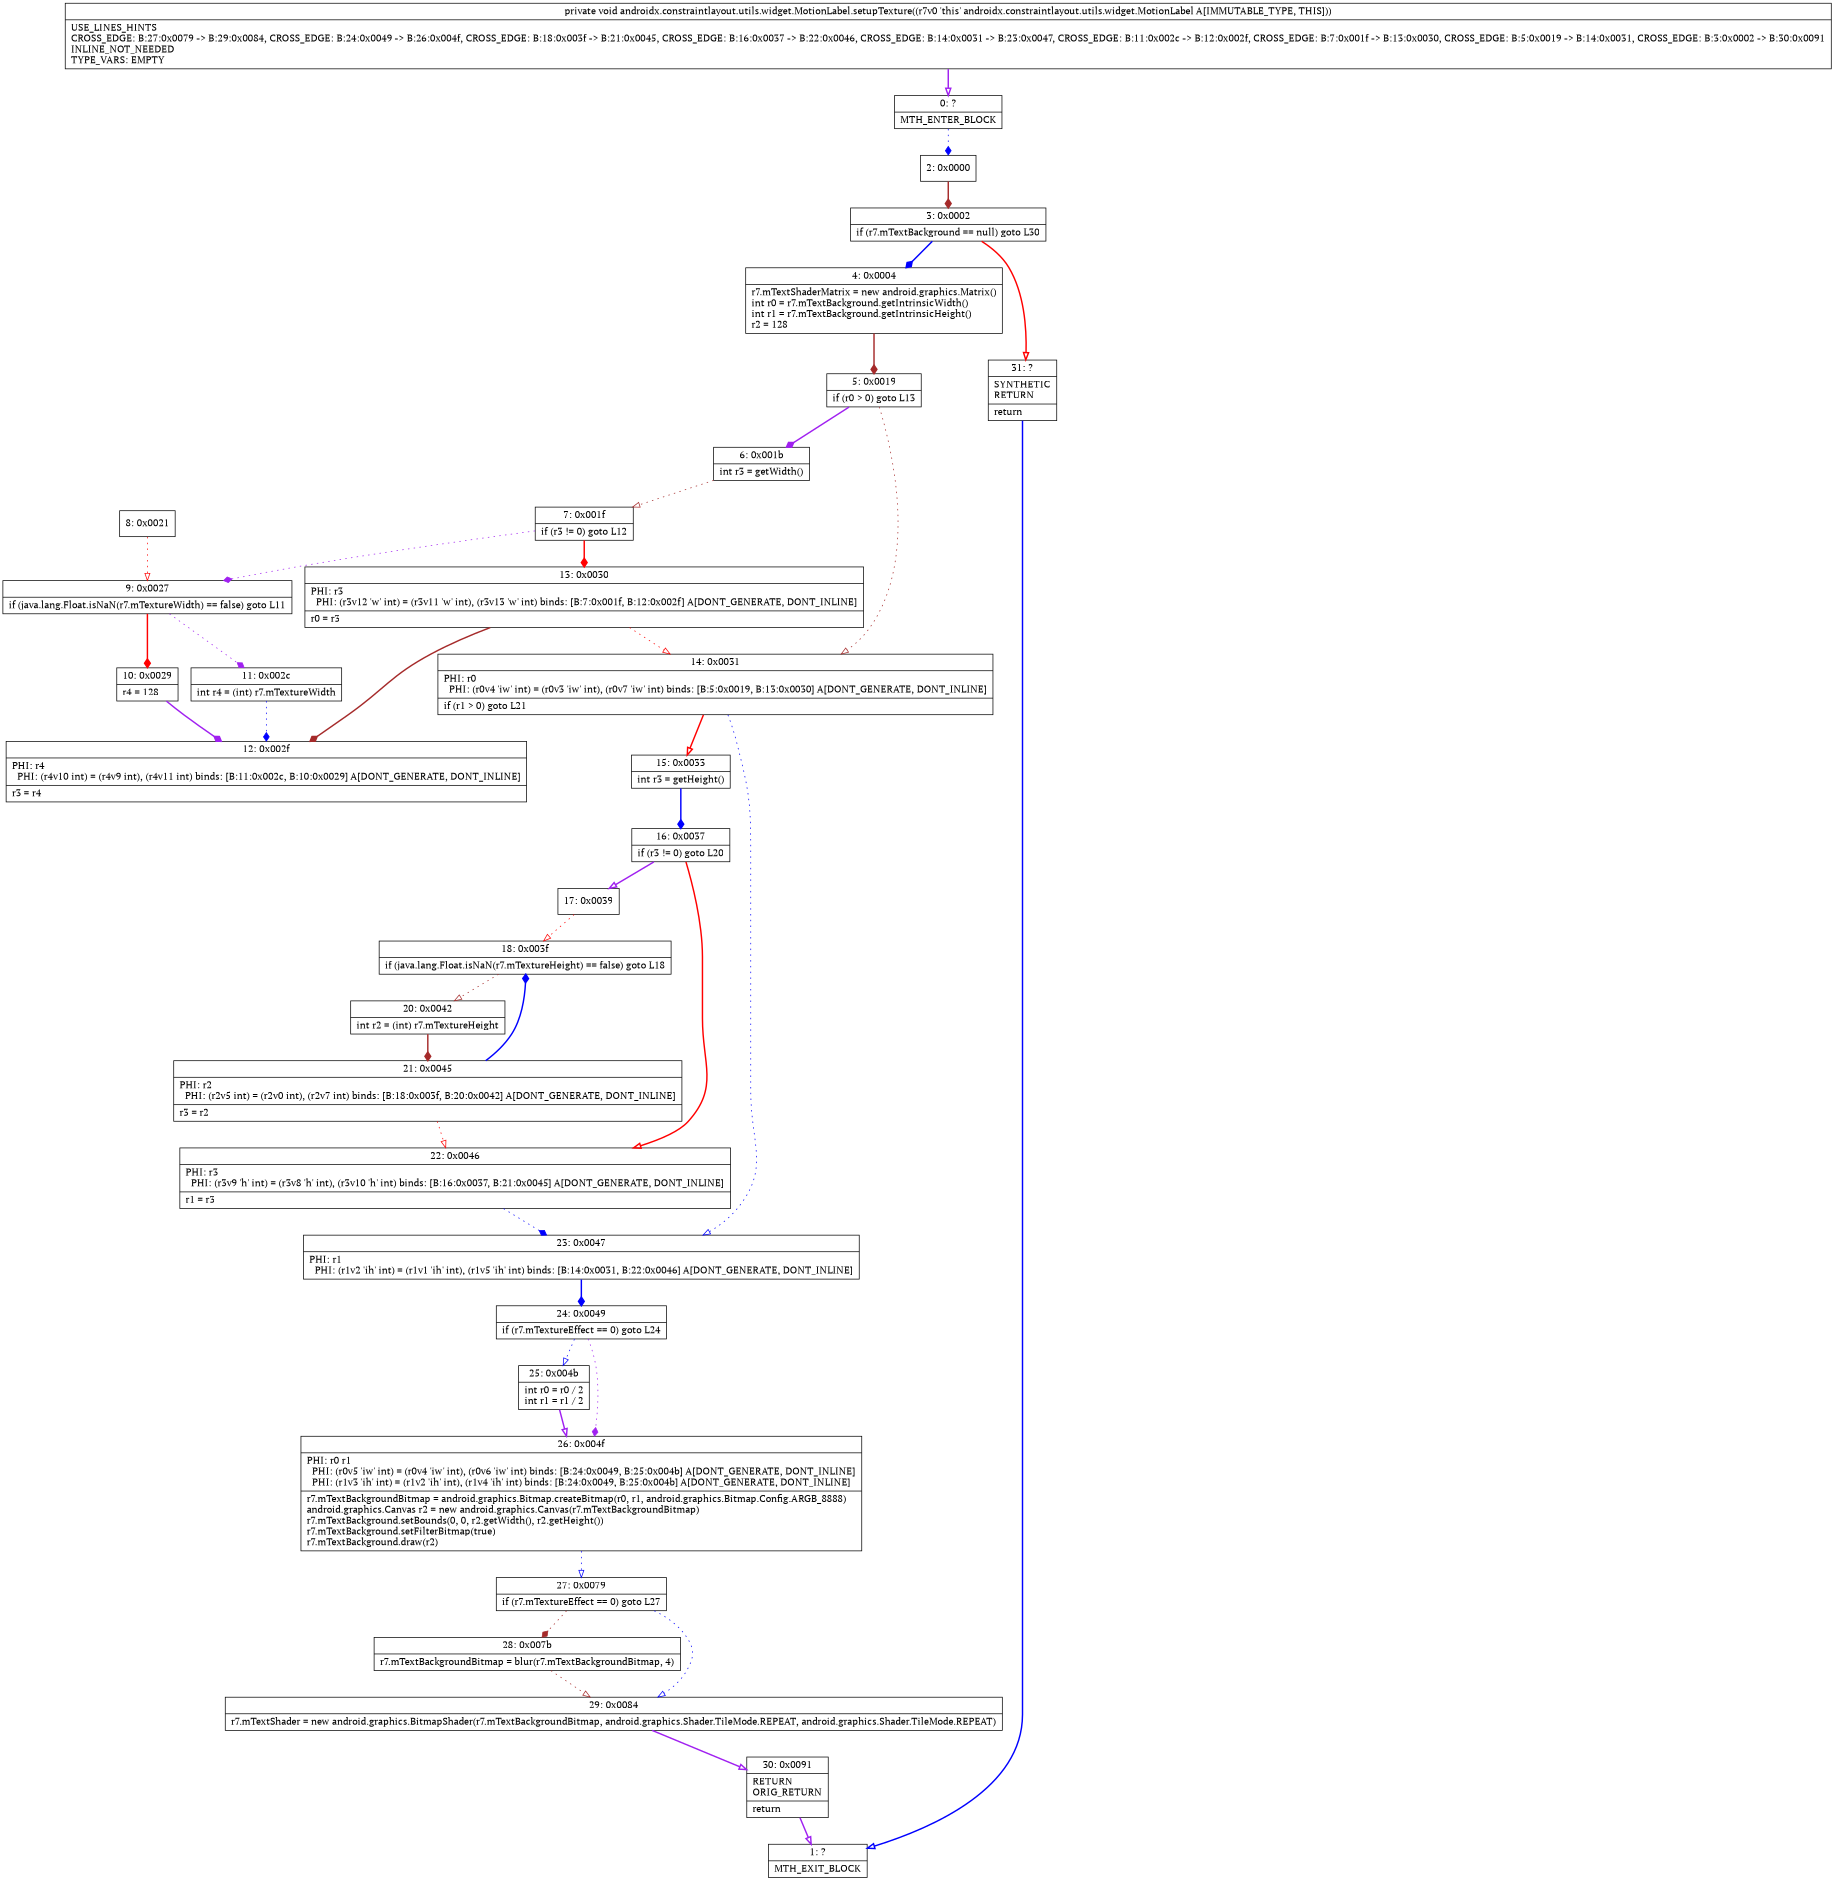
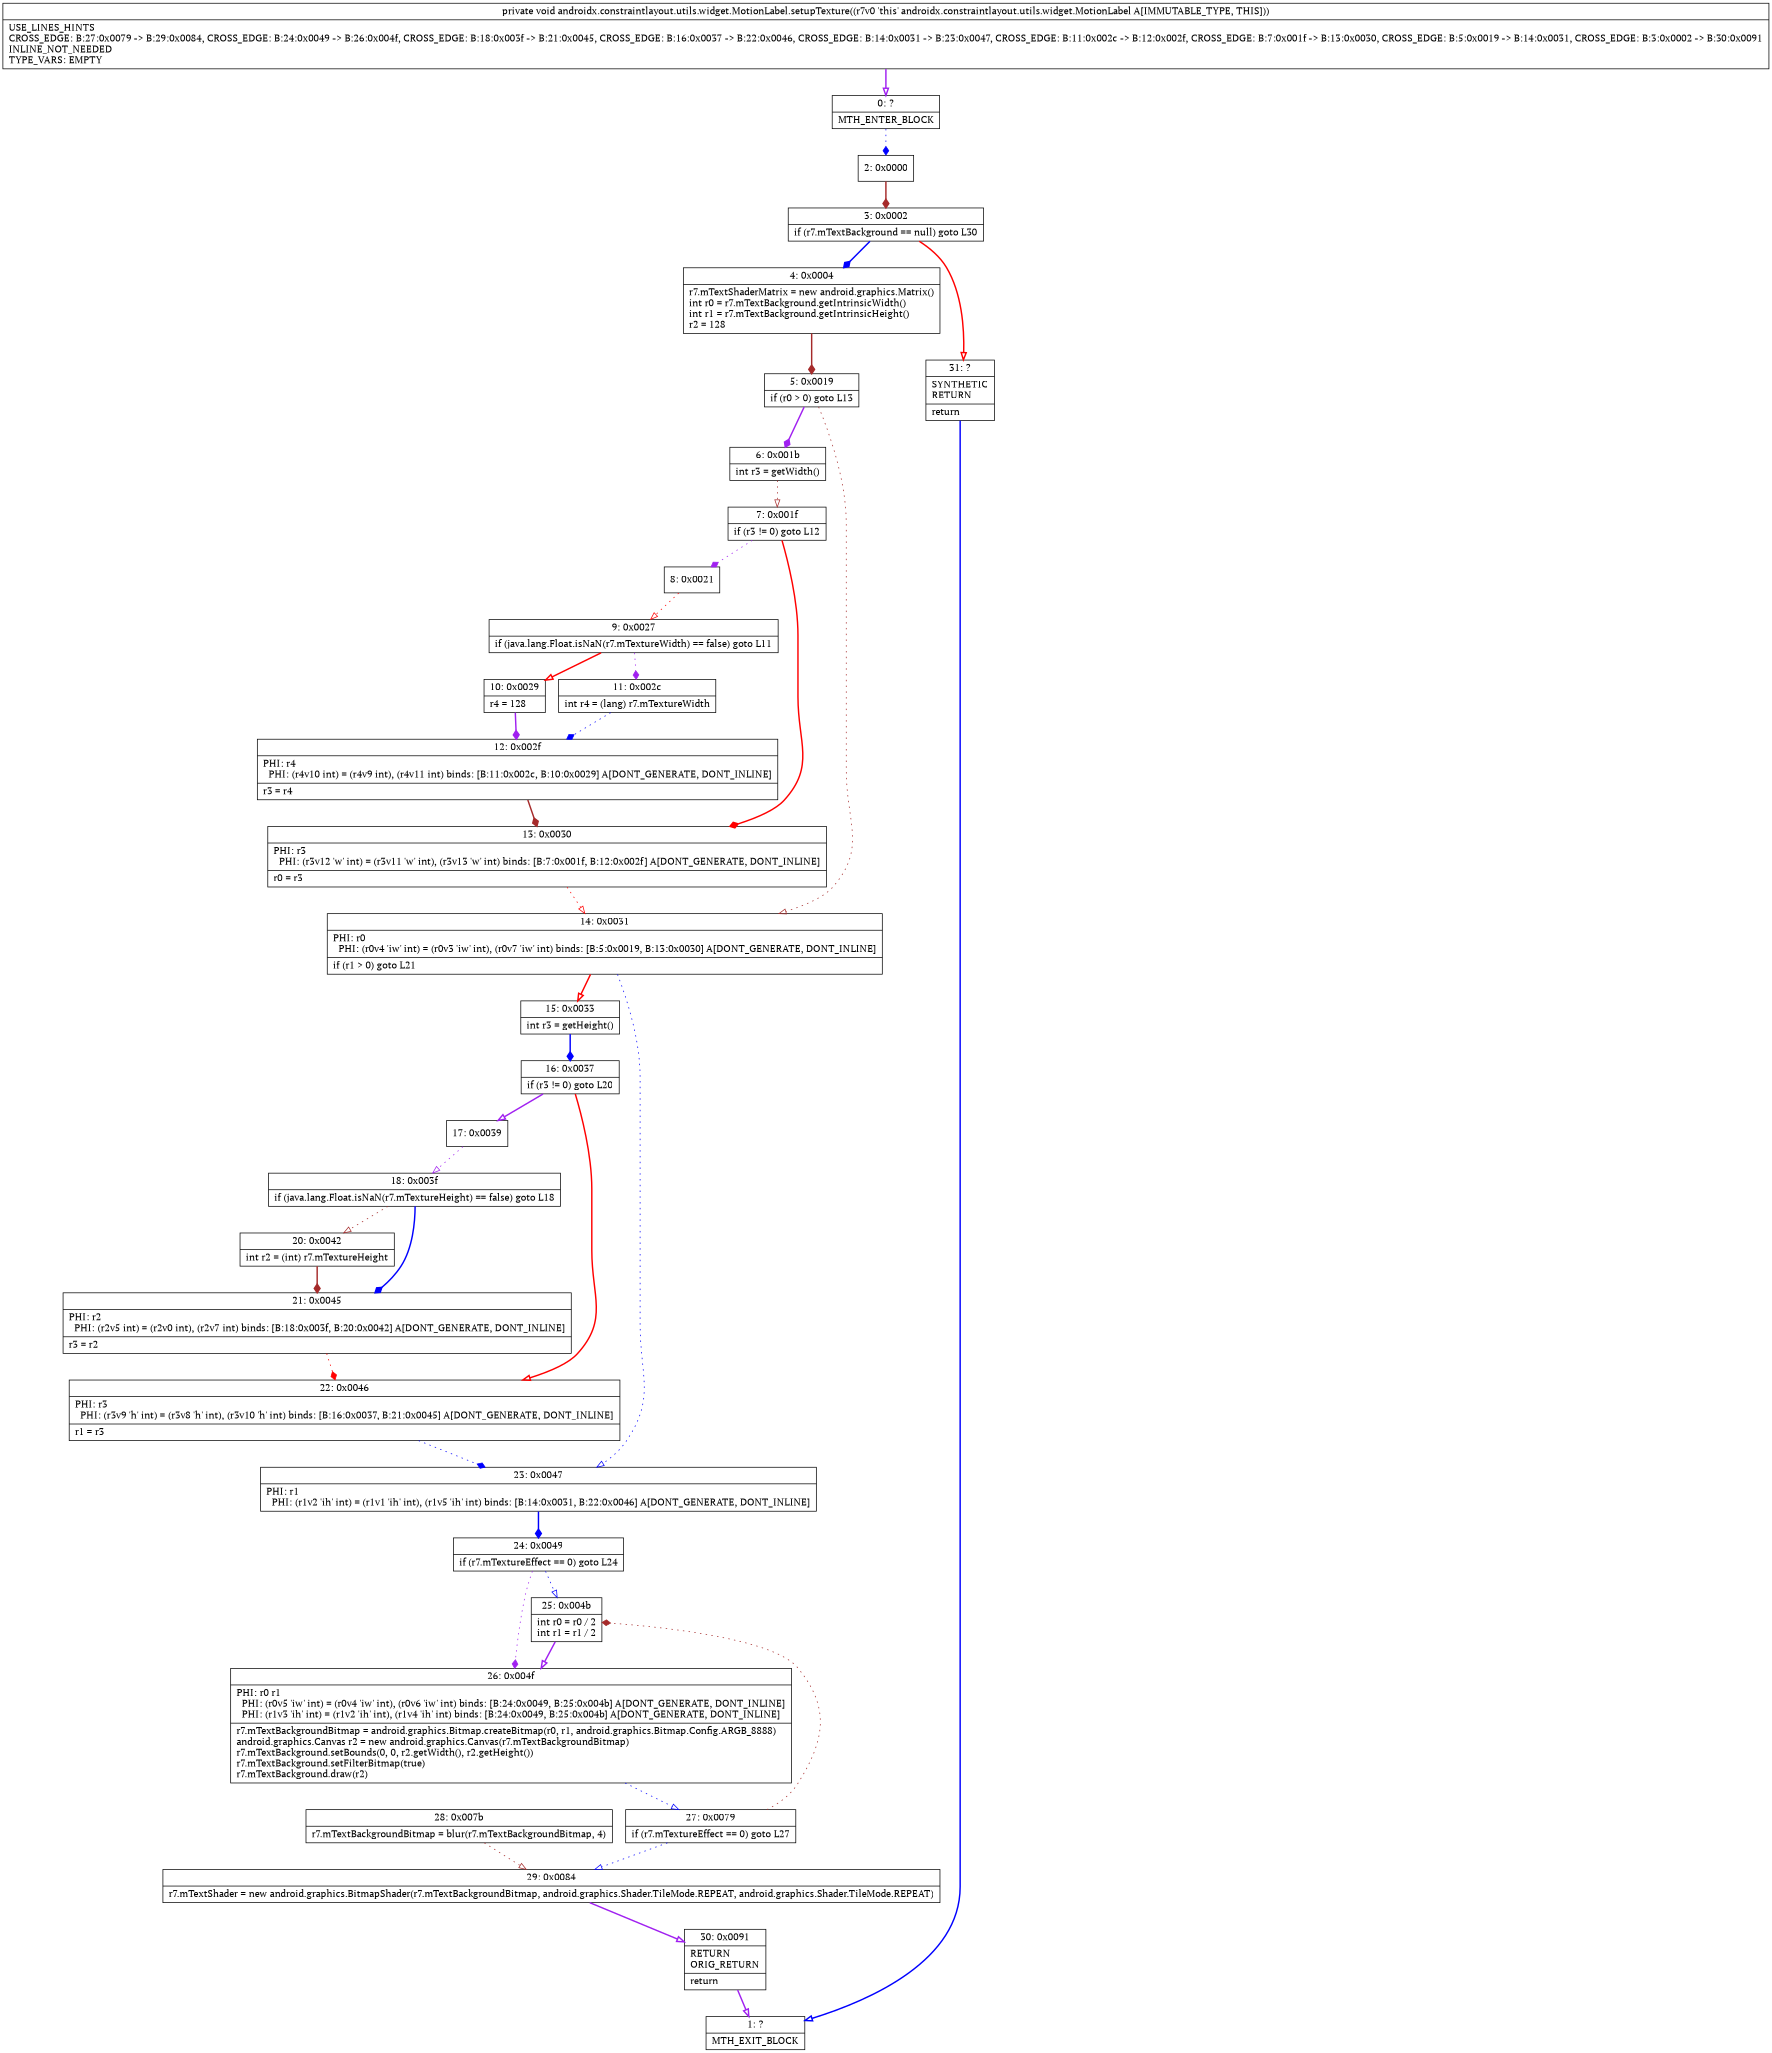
(383, 553) -> (735, 551)
(147, 636) -> (577, 665)
(399, 674) -> (531, 809)
(266, 692) -> (637, 704)
(562, 925) -> (451, 1157)
(516, 1027) -> (408, 1251)
(440, 1131) -> (330, 1363)
(557, 1621) -> (787, 1659)
